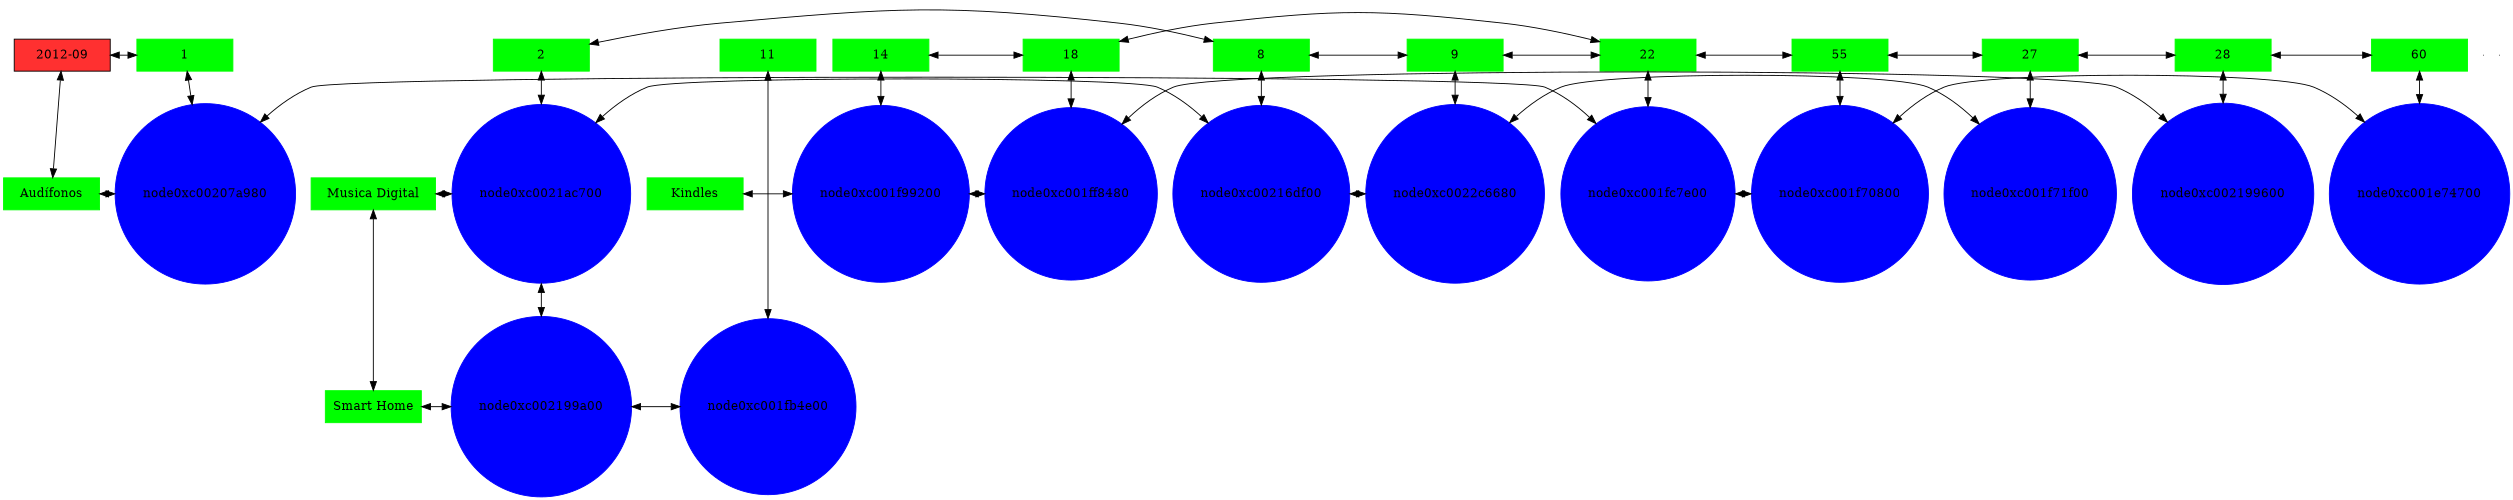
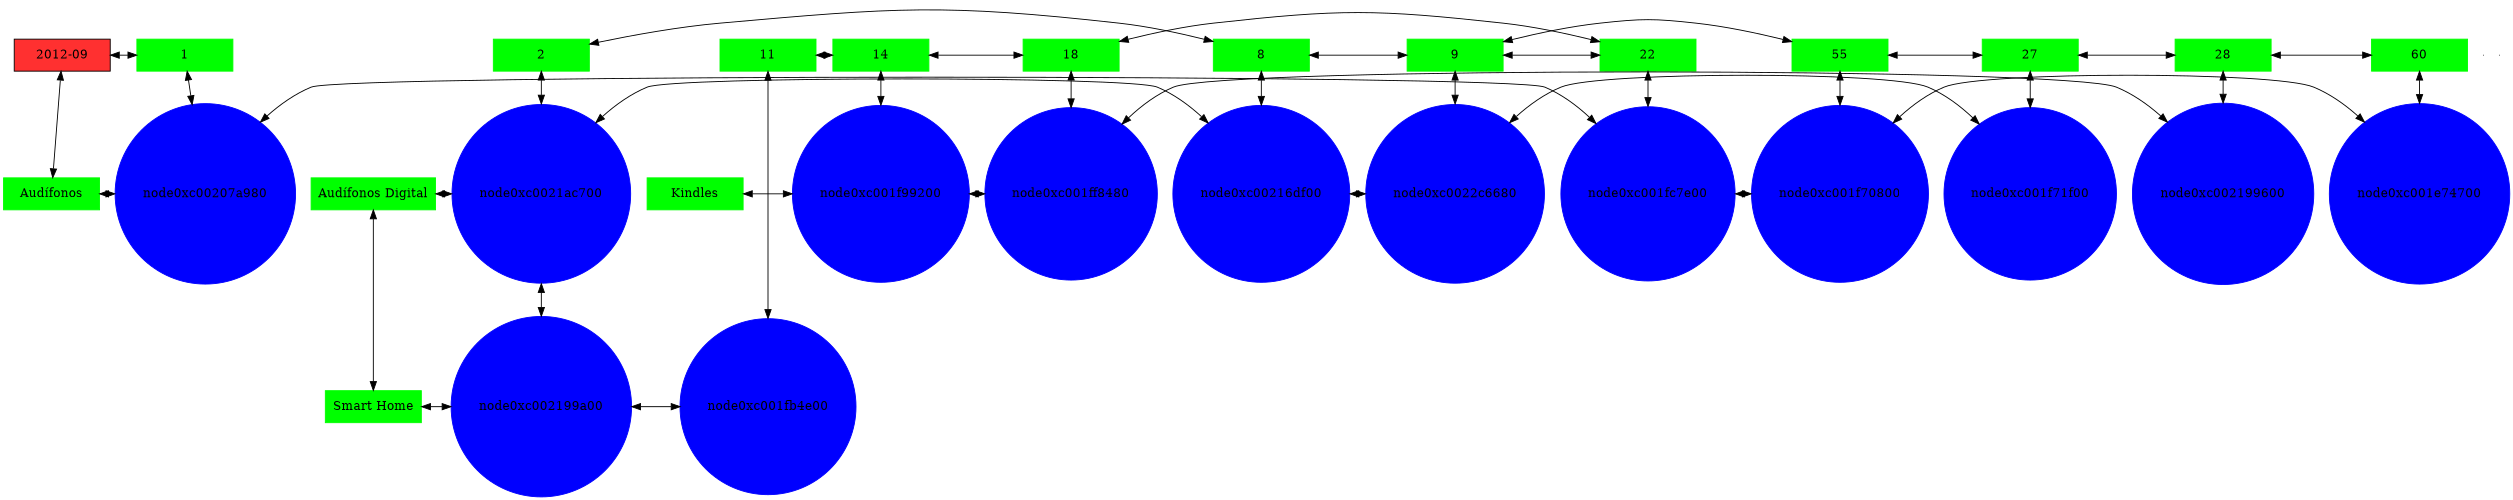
none -> (825, 55)
(1744, 55) -> (1648, 20)
(373, 194) -> (373, 194)
